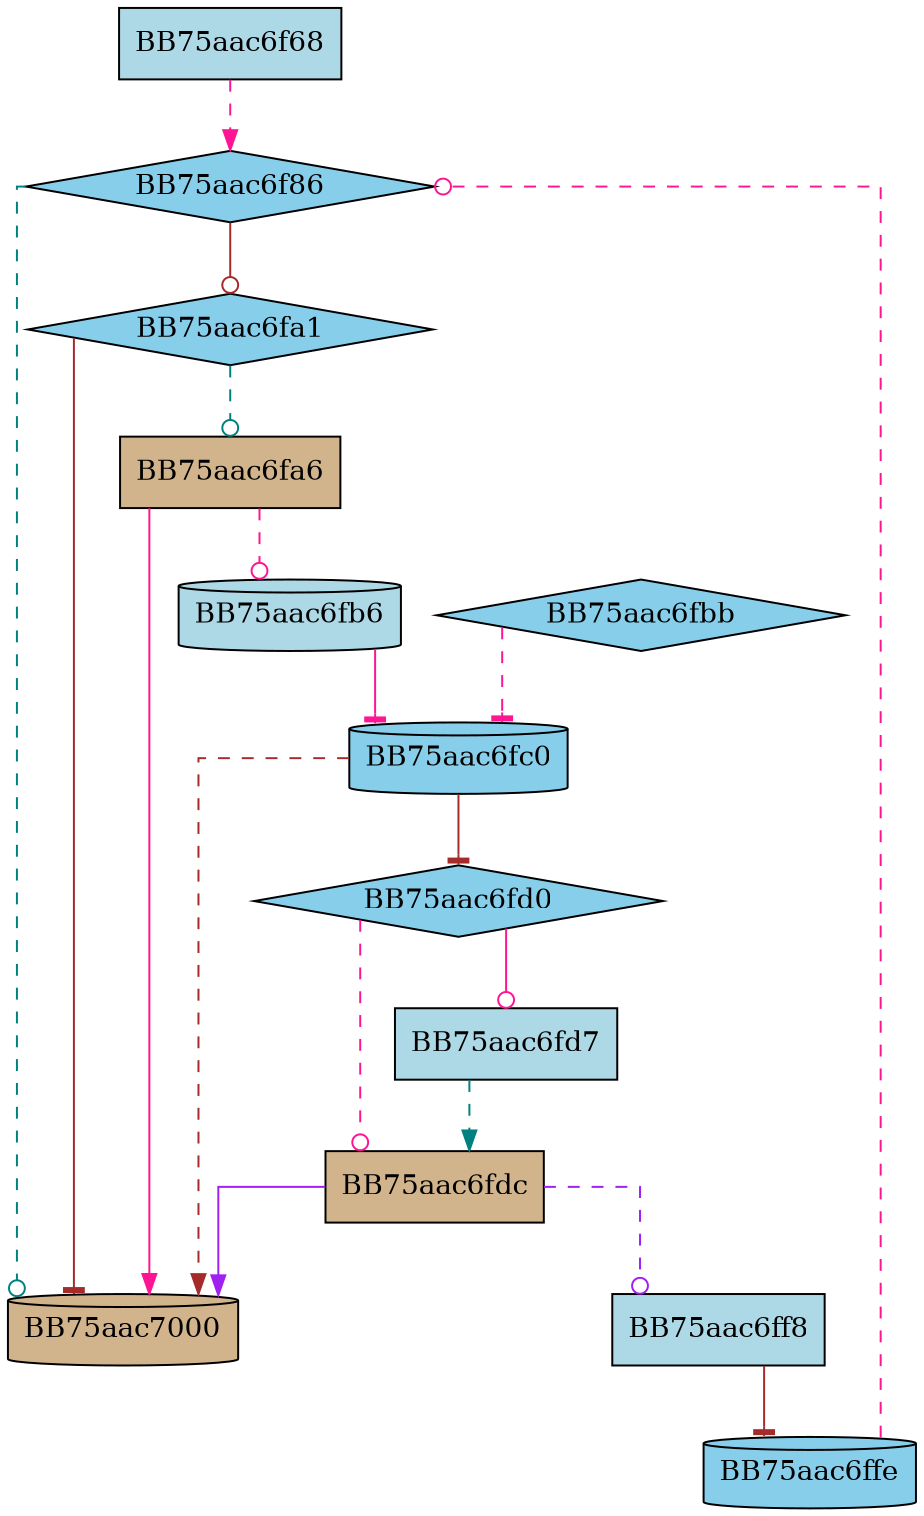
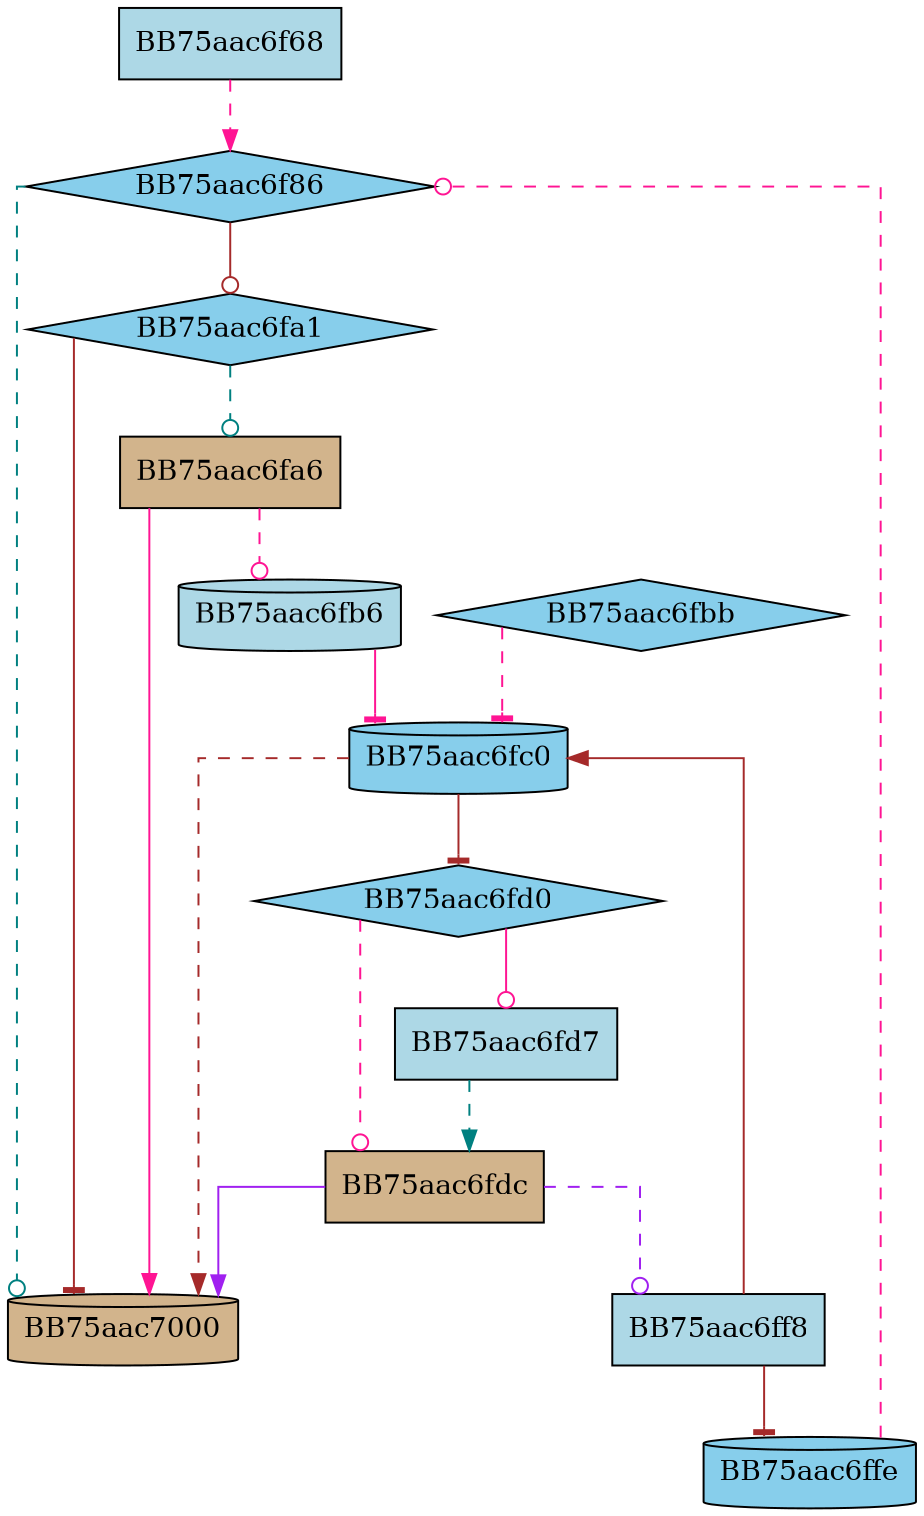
none -> (744, 948)
